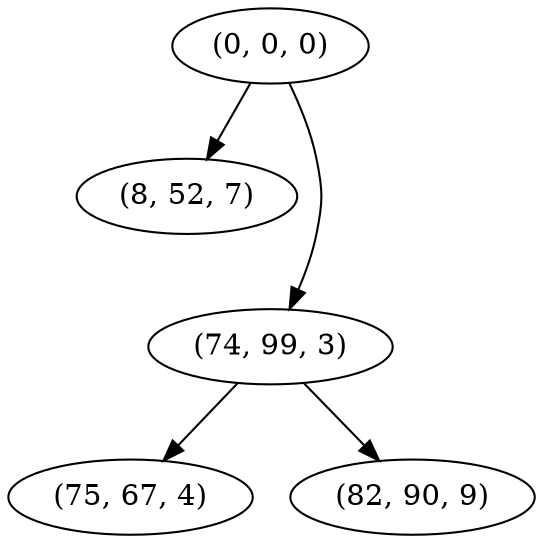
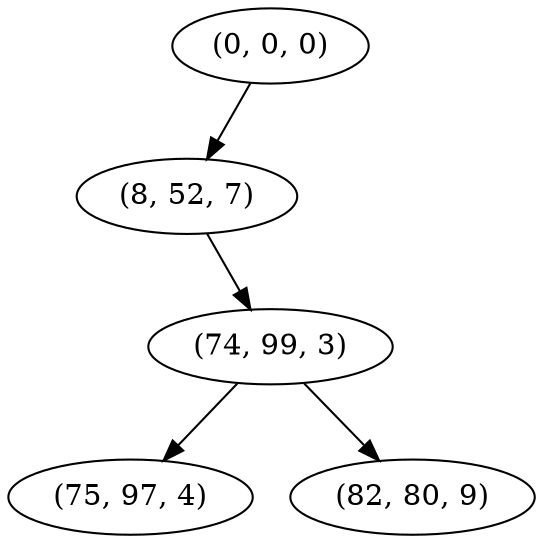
(321, 186) -> (224, 263)
(131, 497) -> (131, 497)
(413, 497) -> (413, 497)
